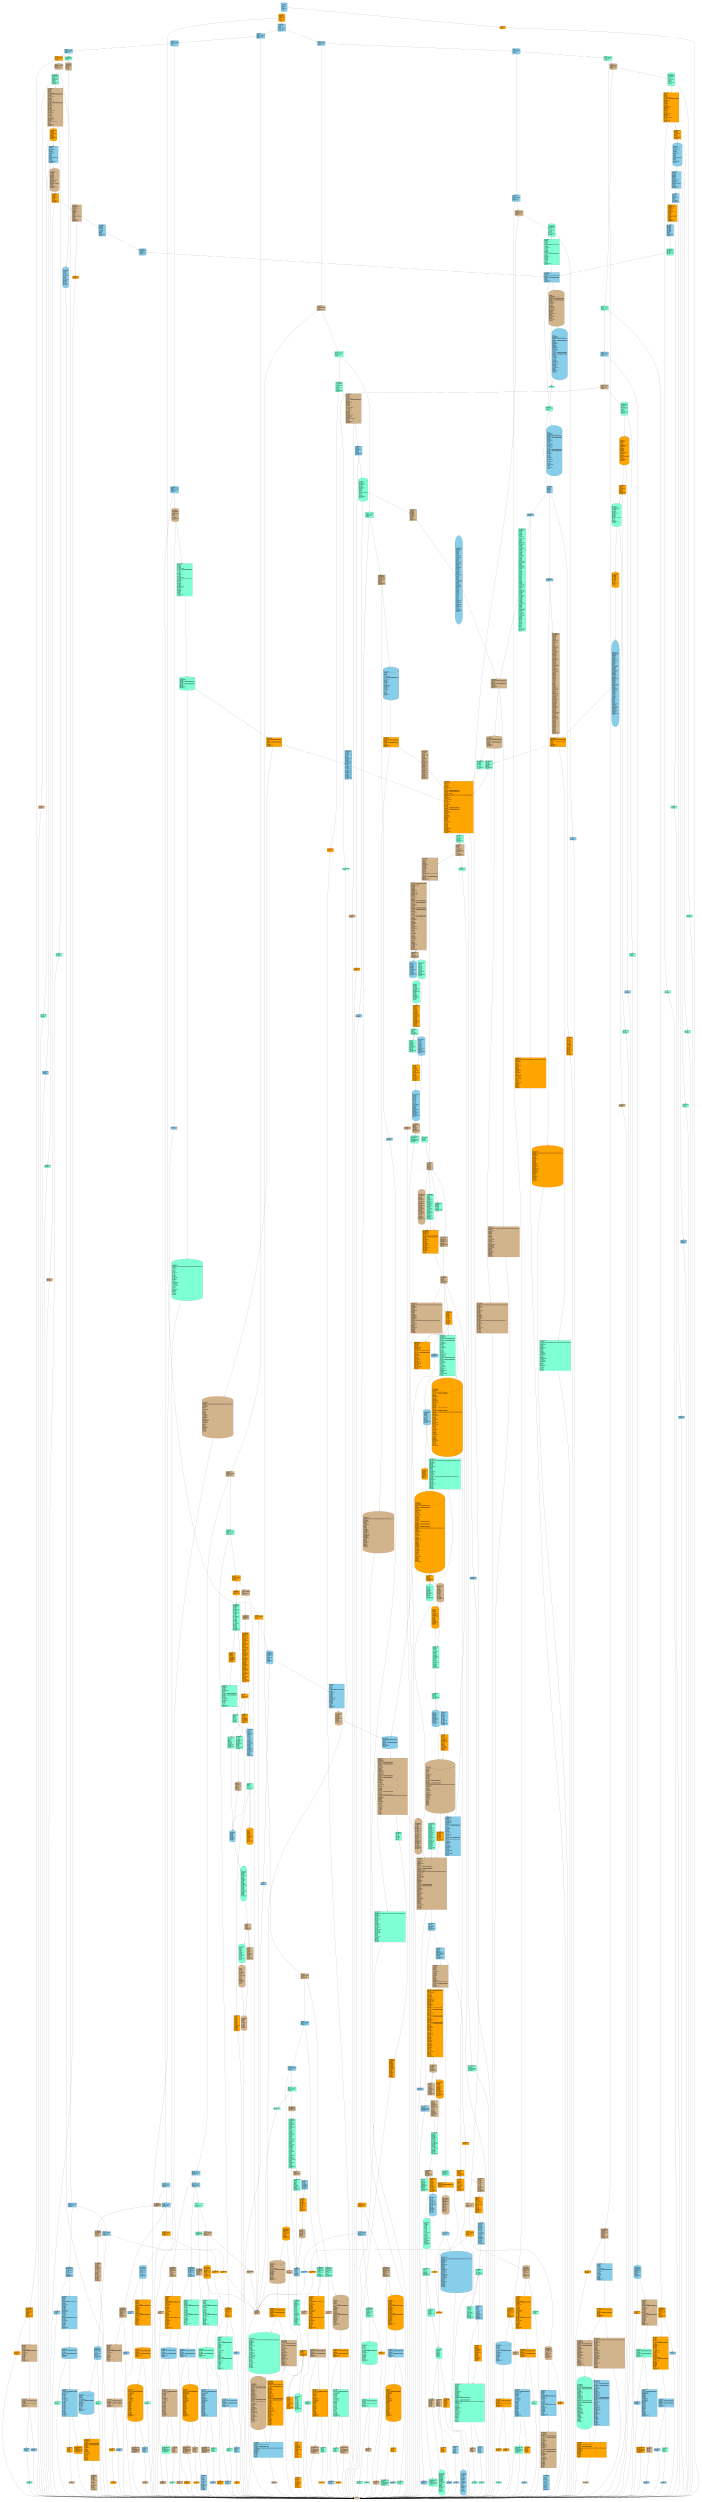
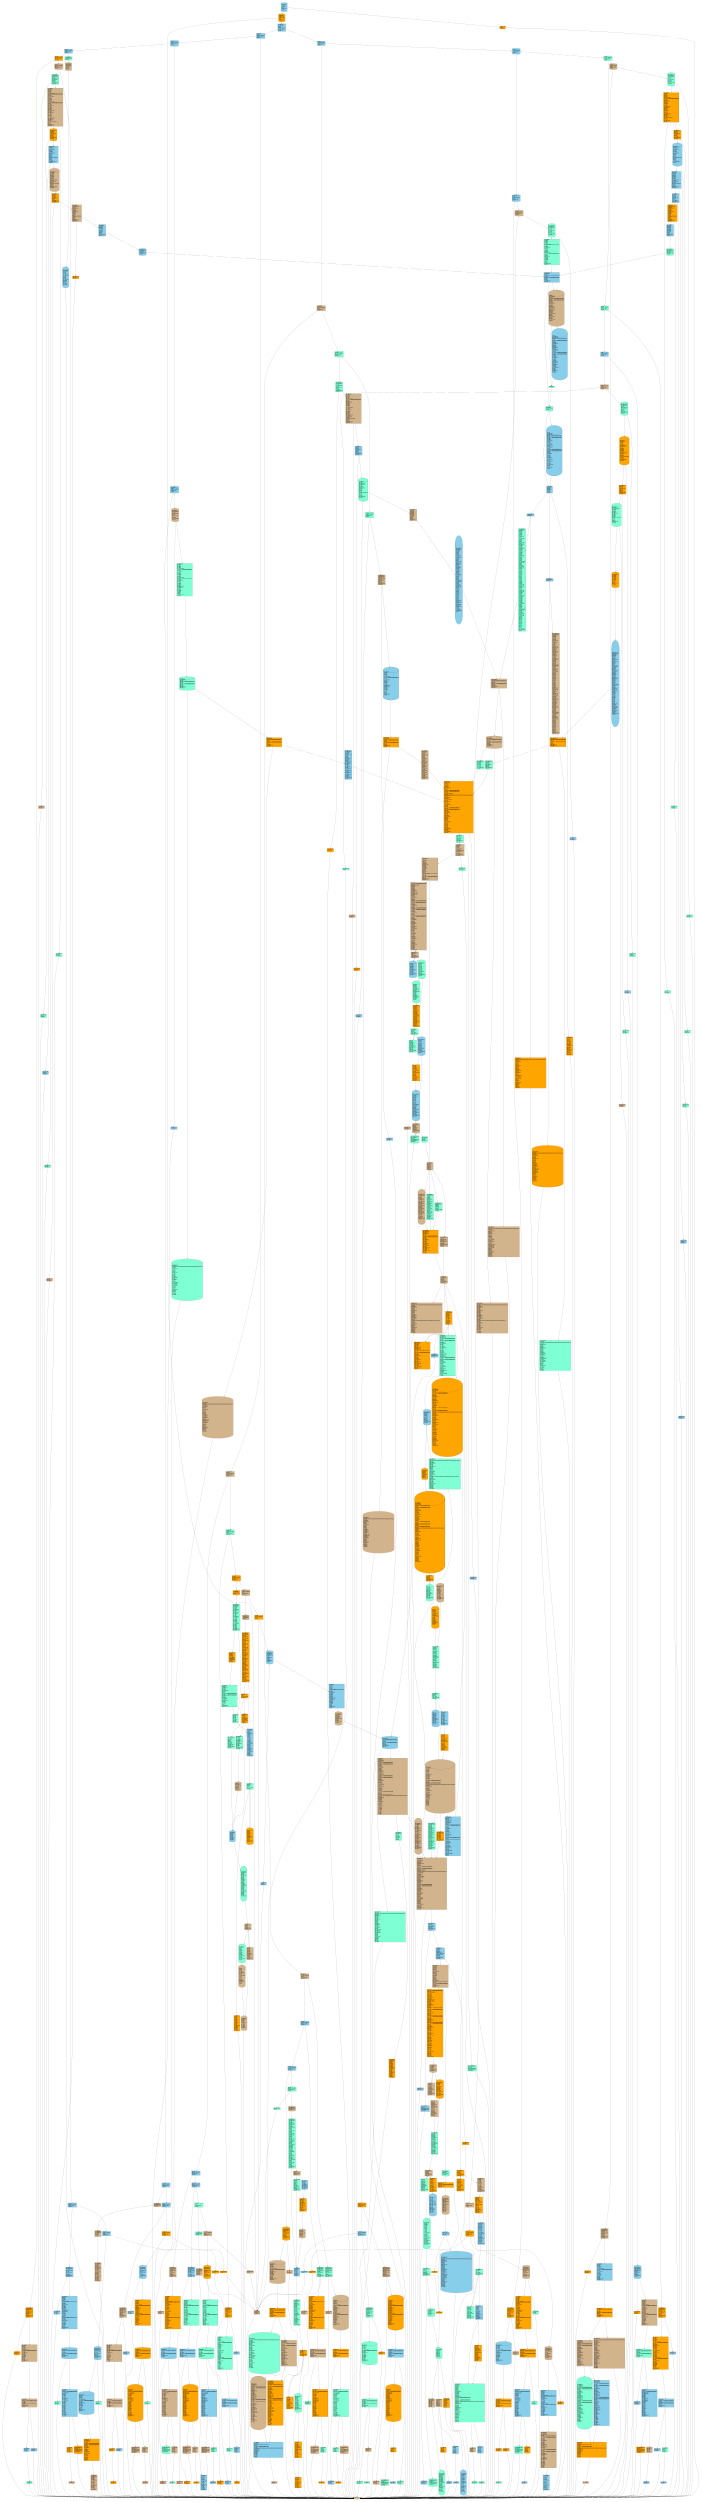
(145, 2450) -> (145, 2450)
